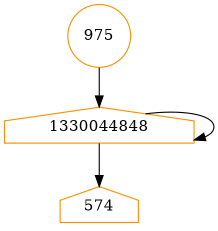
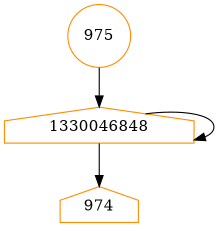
(99, 127) -> (99, 127)
(99, 206) -> (99, 206)
